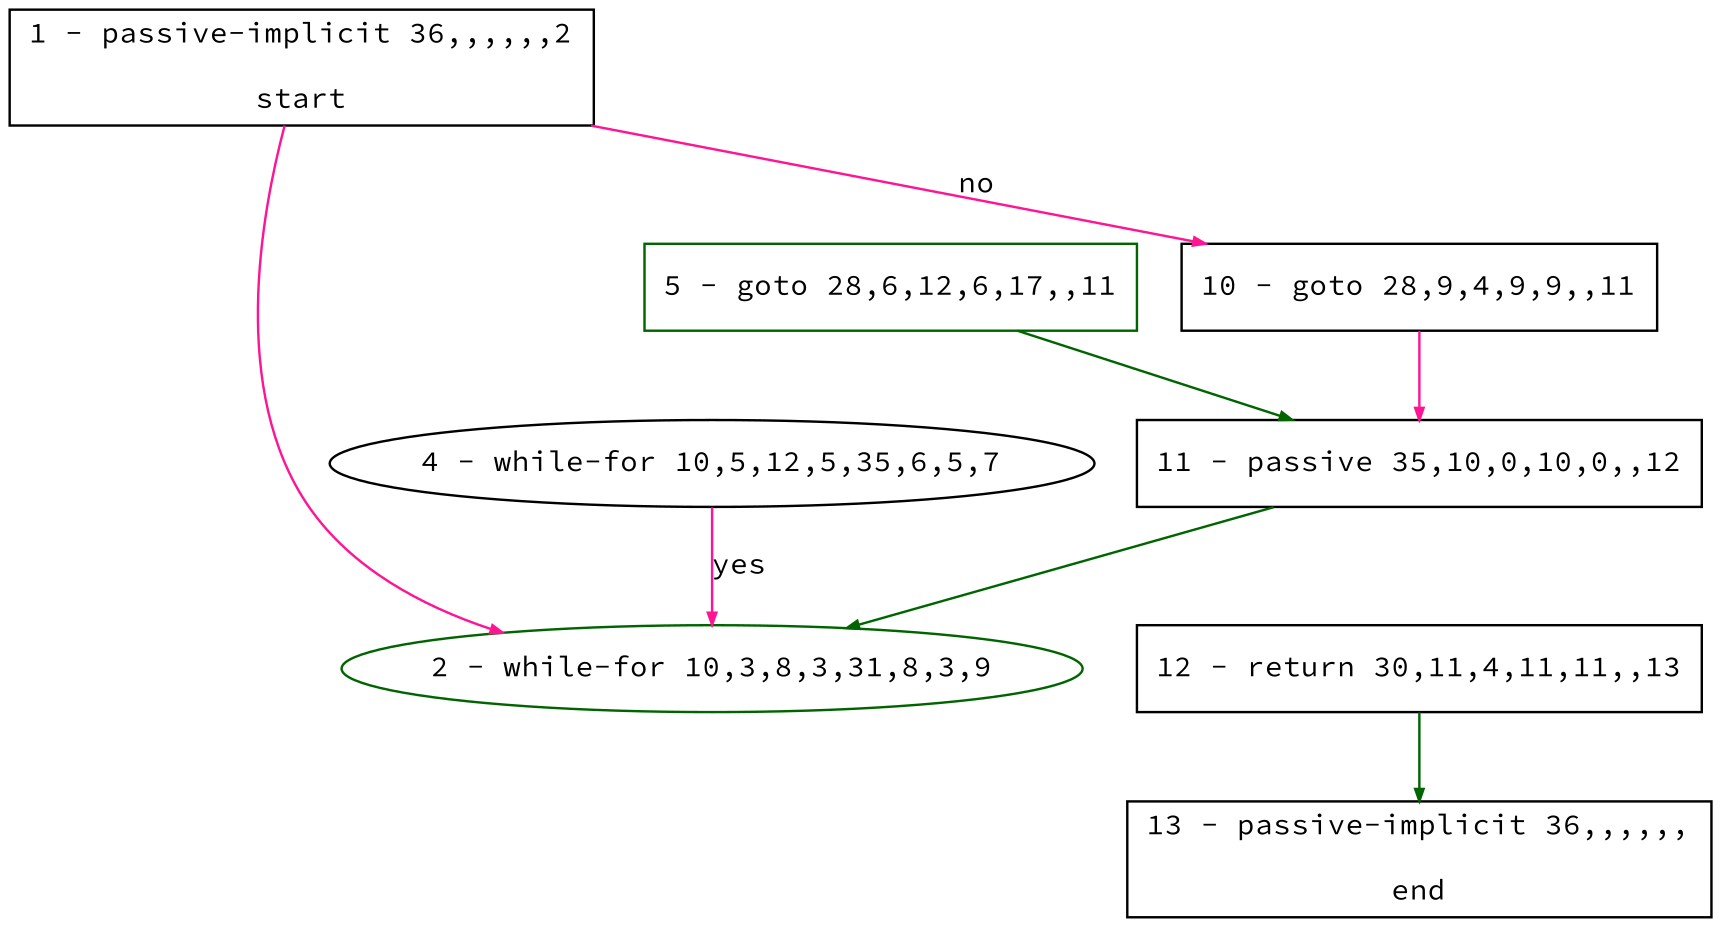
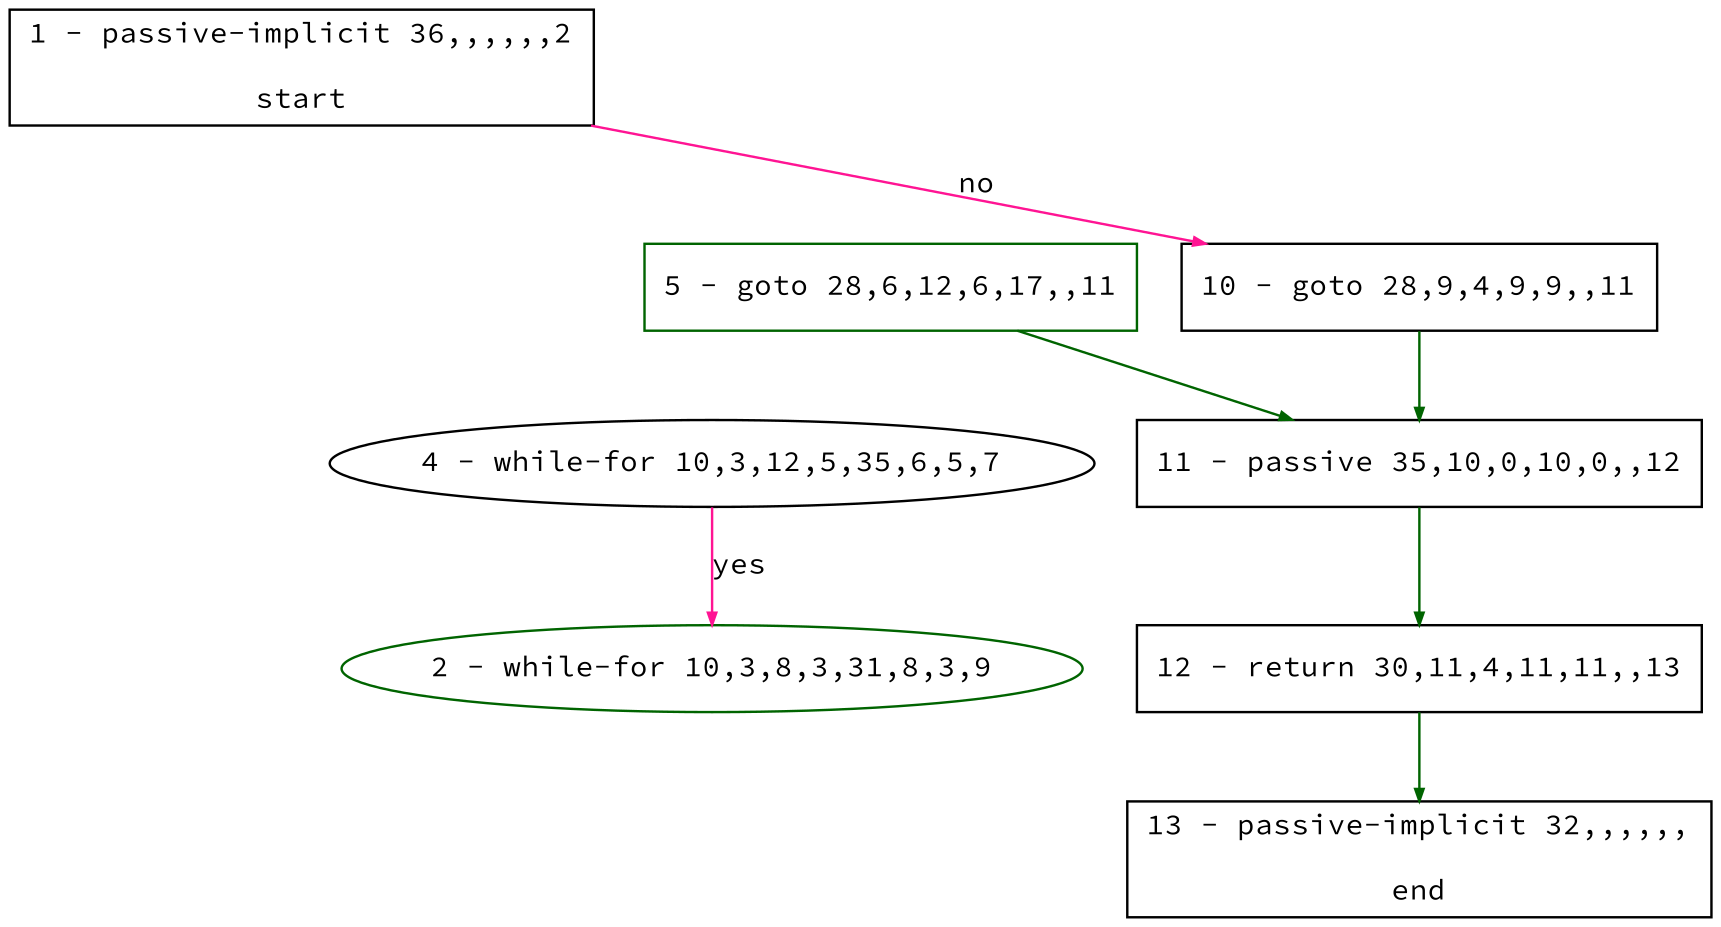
(1419, 369) -> (1419, 369)
(274, 429) -> none
(712, 463) -> (712, 463)
(1066, 566) -> (1419, 560)
(1419, 859) -> (1419, 859)
